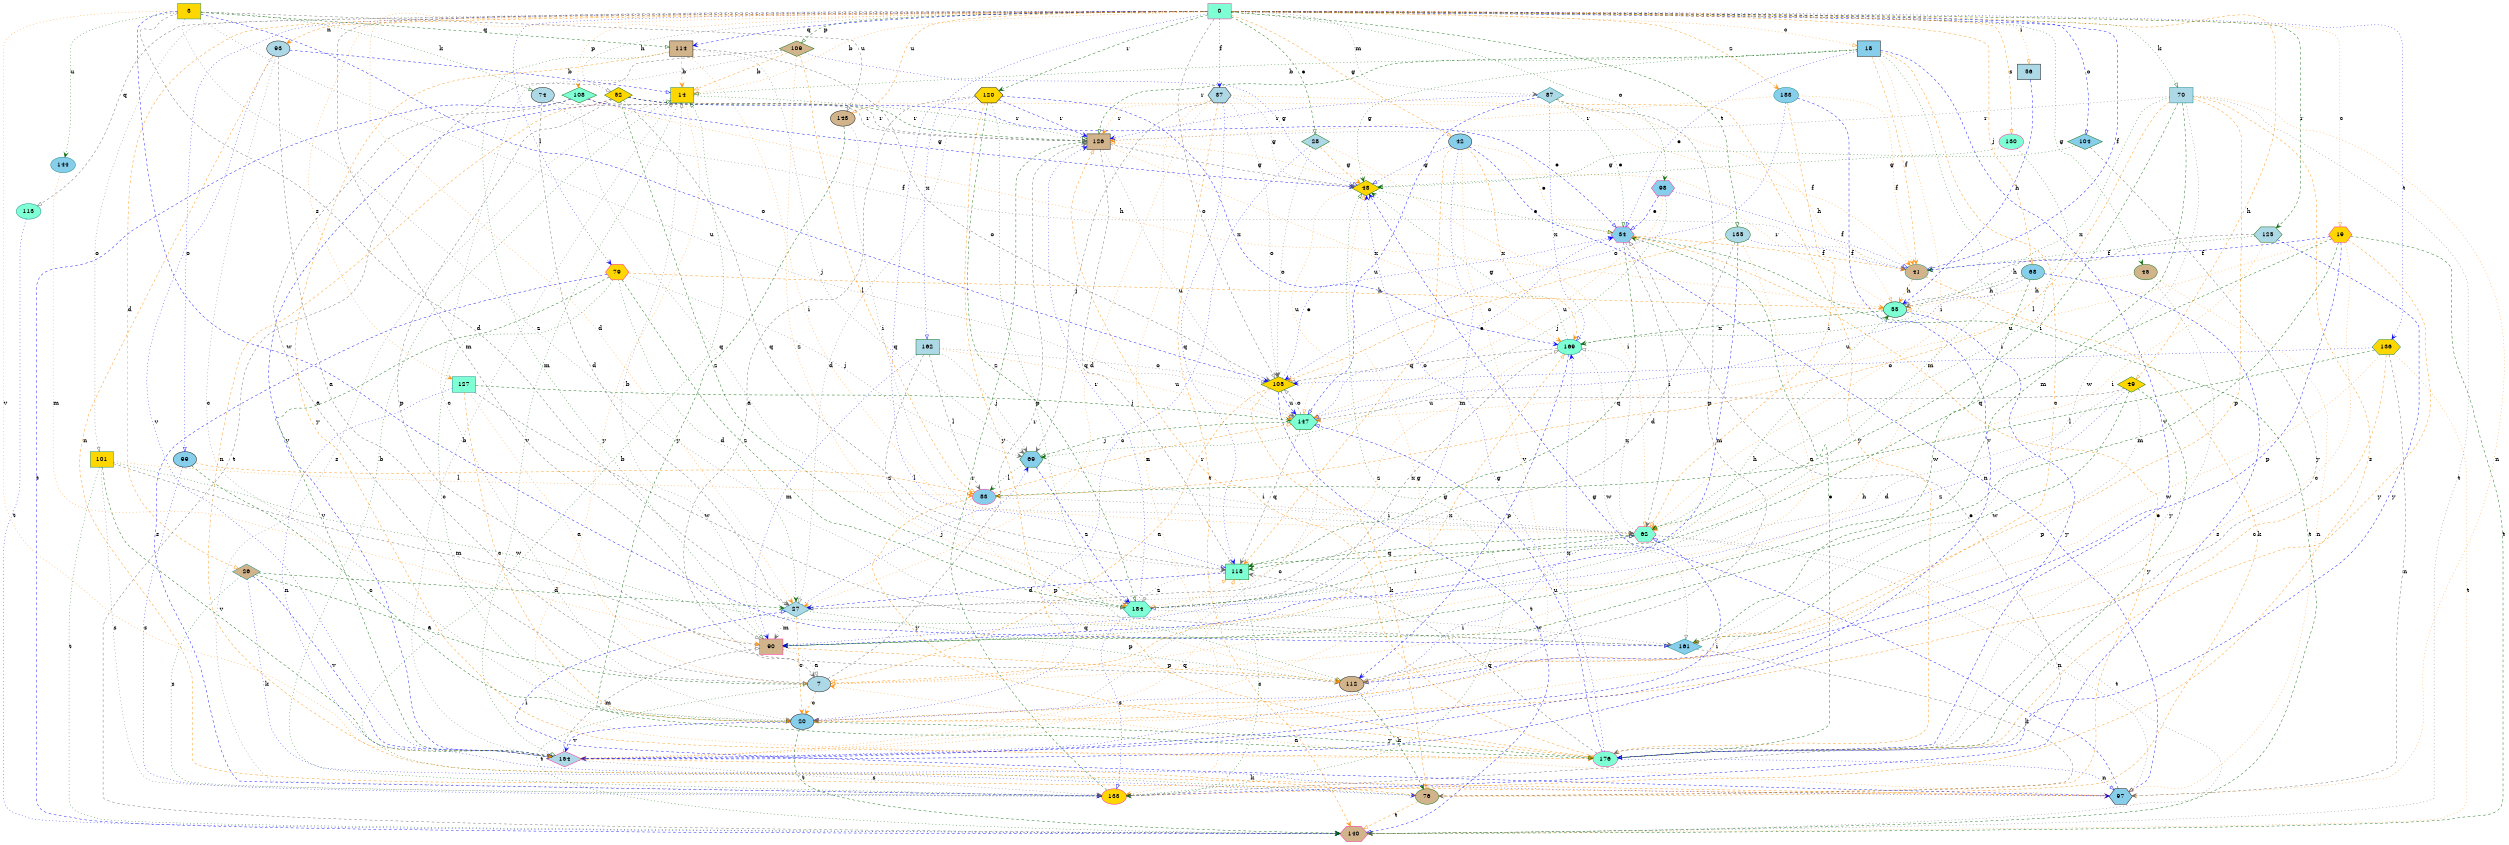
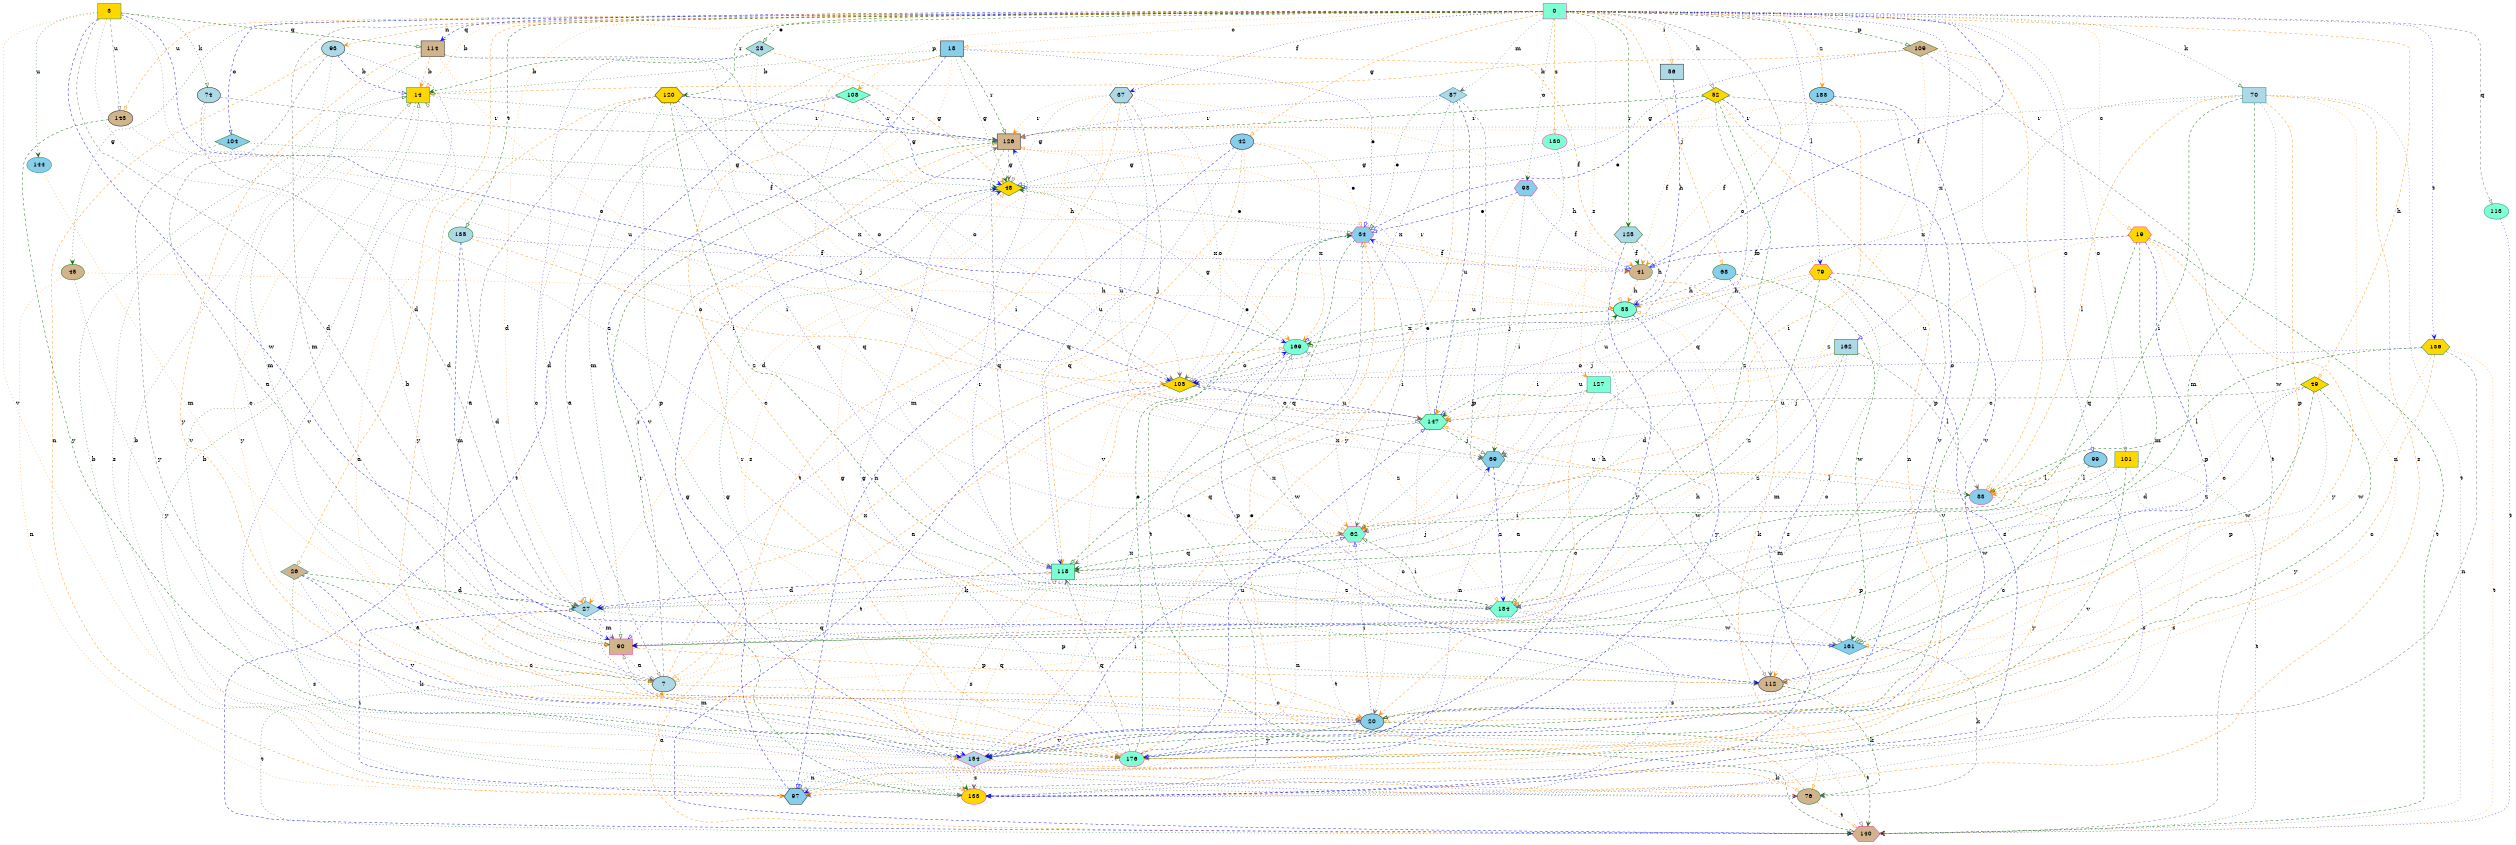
none -> (560, 61)
(1786, 95) -> (1822, 95)
(1704, 666) -> (1985, 645)
